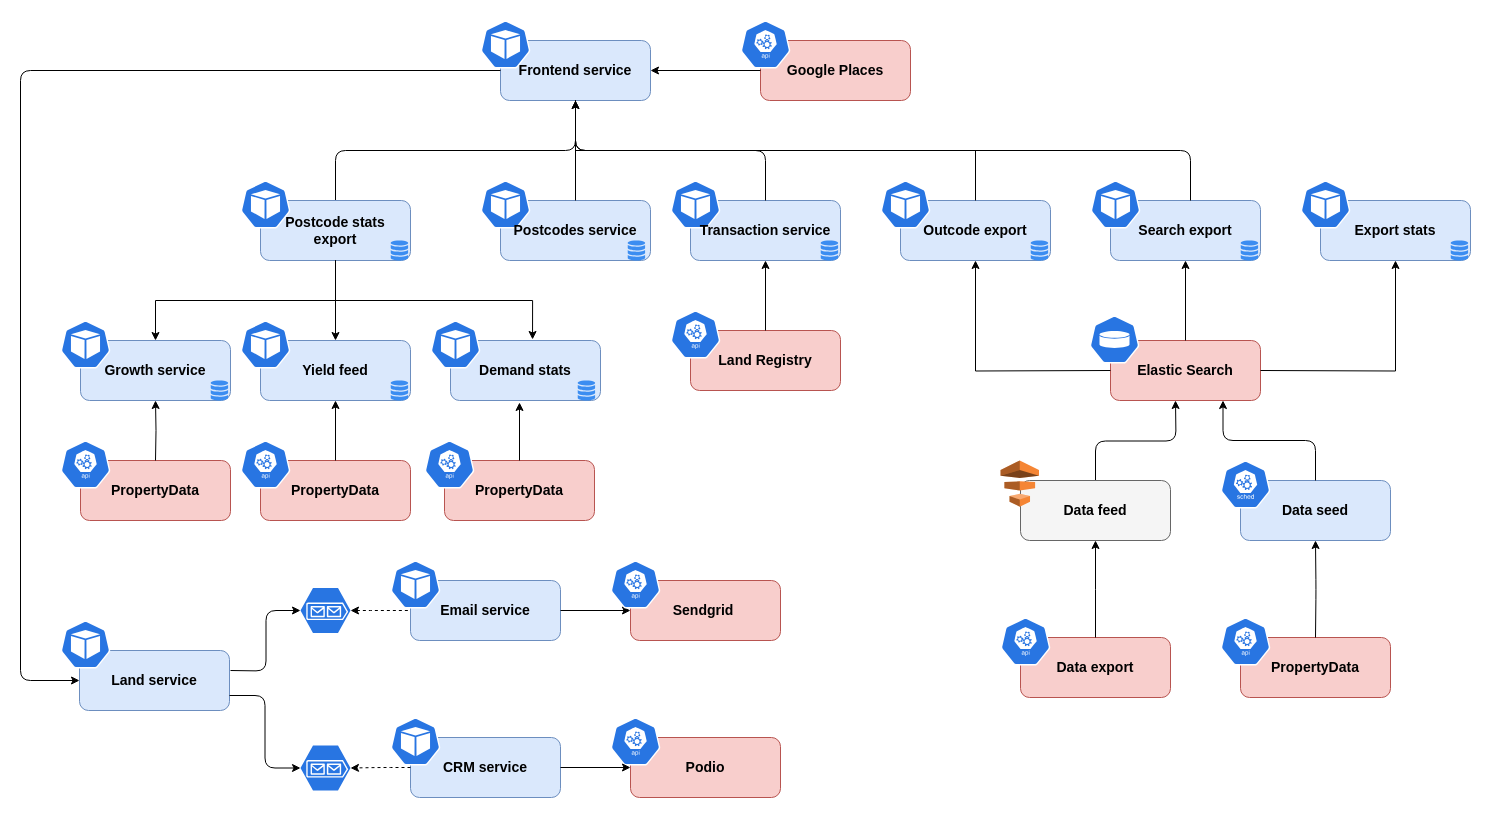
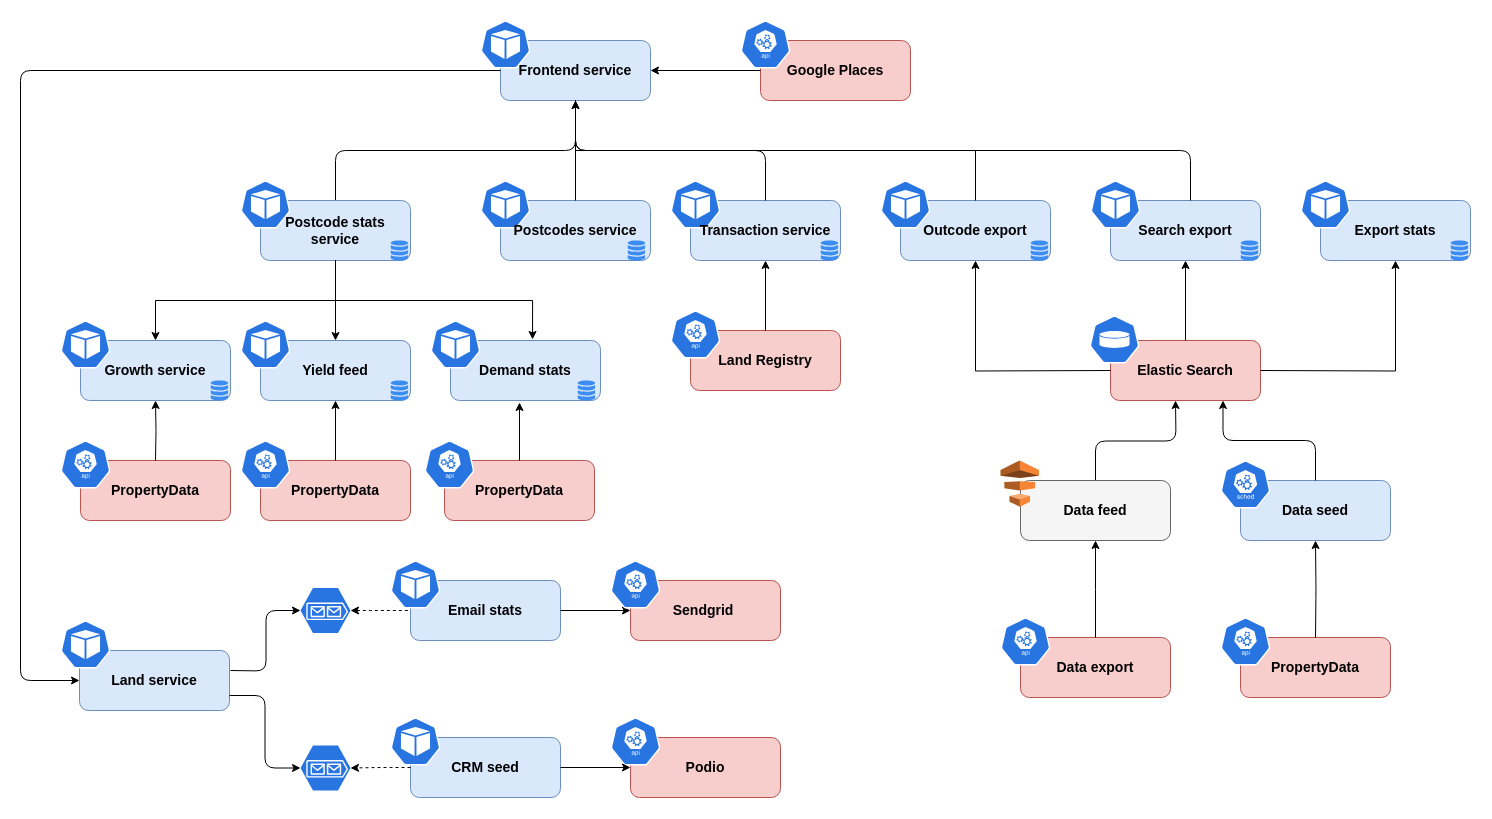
(336, 231) -> (336, 231)
(486, 611) -> (486, 611)
(486, 768) -> (486, 768)
